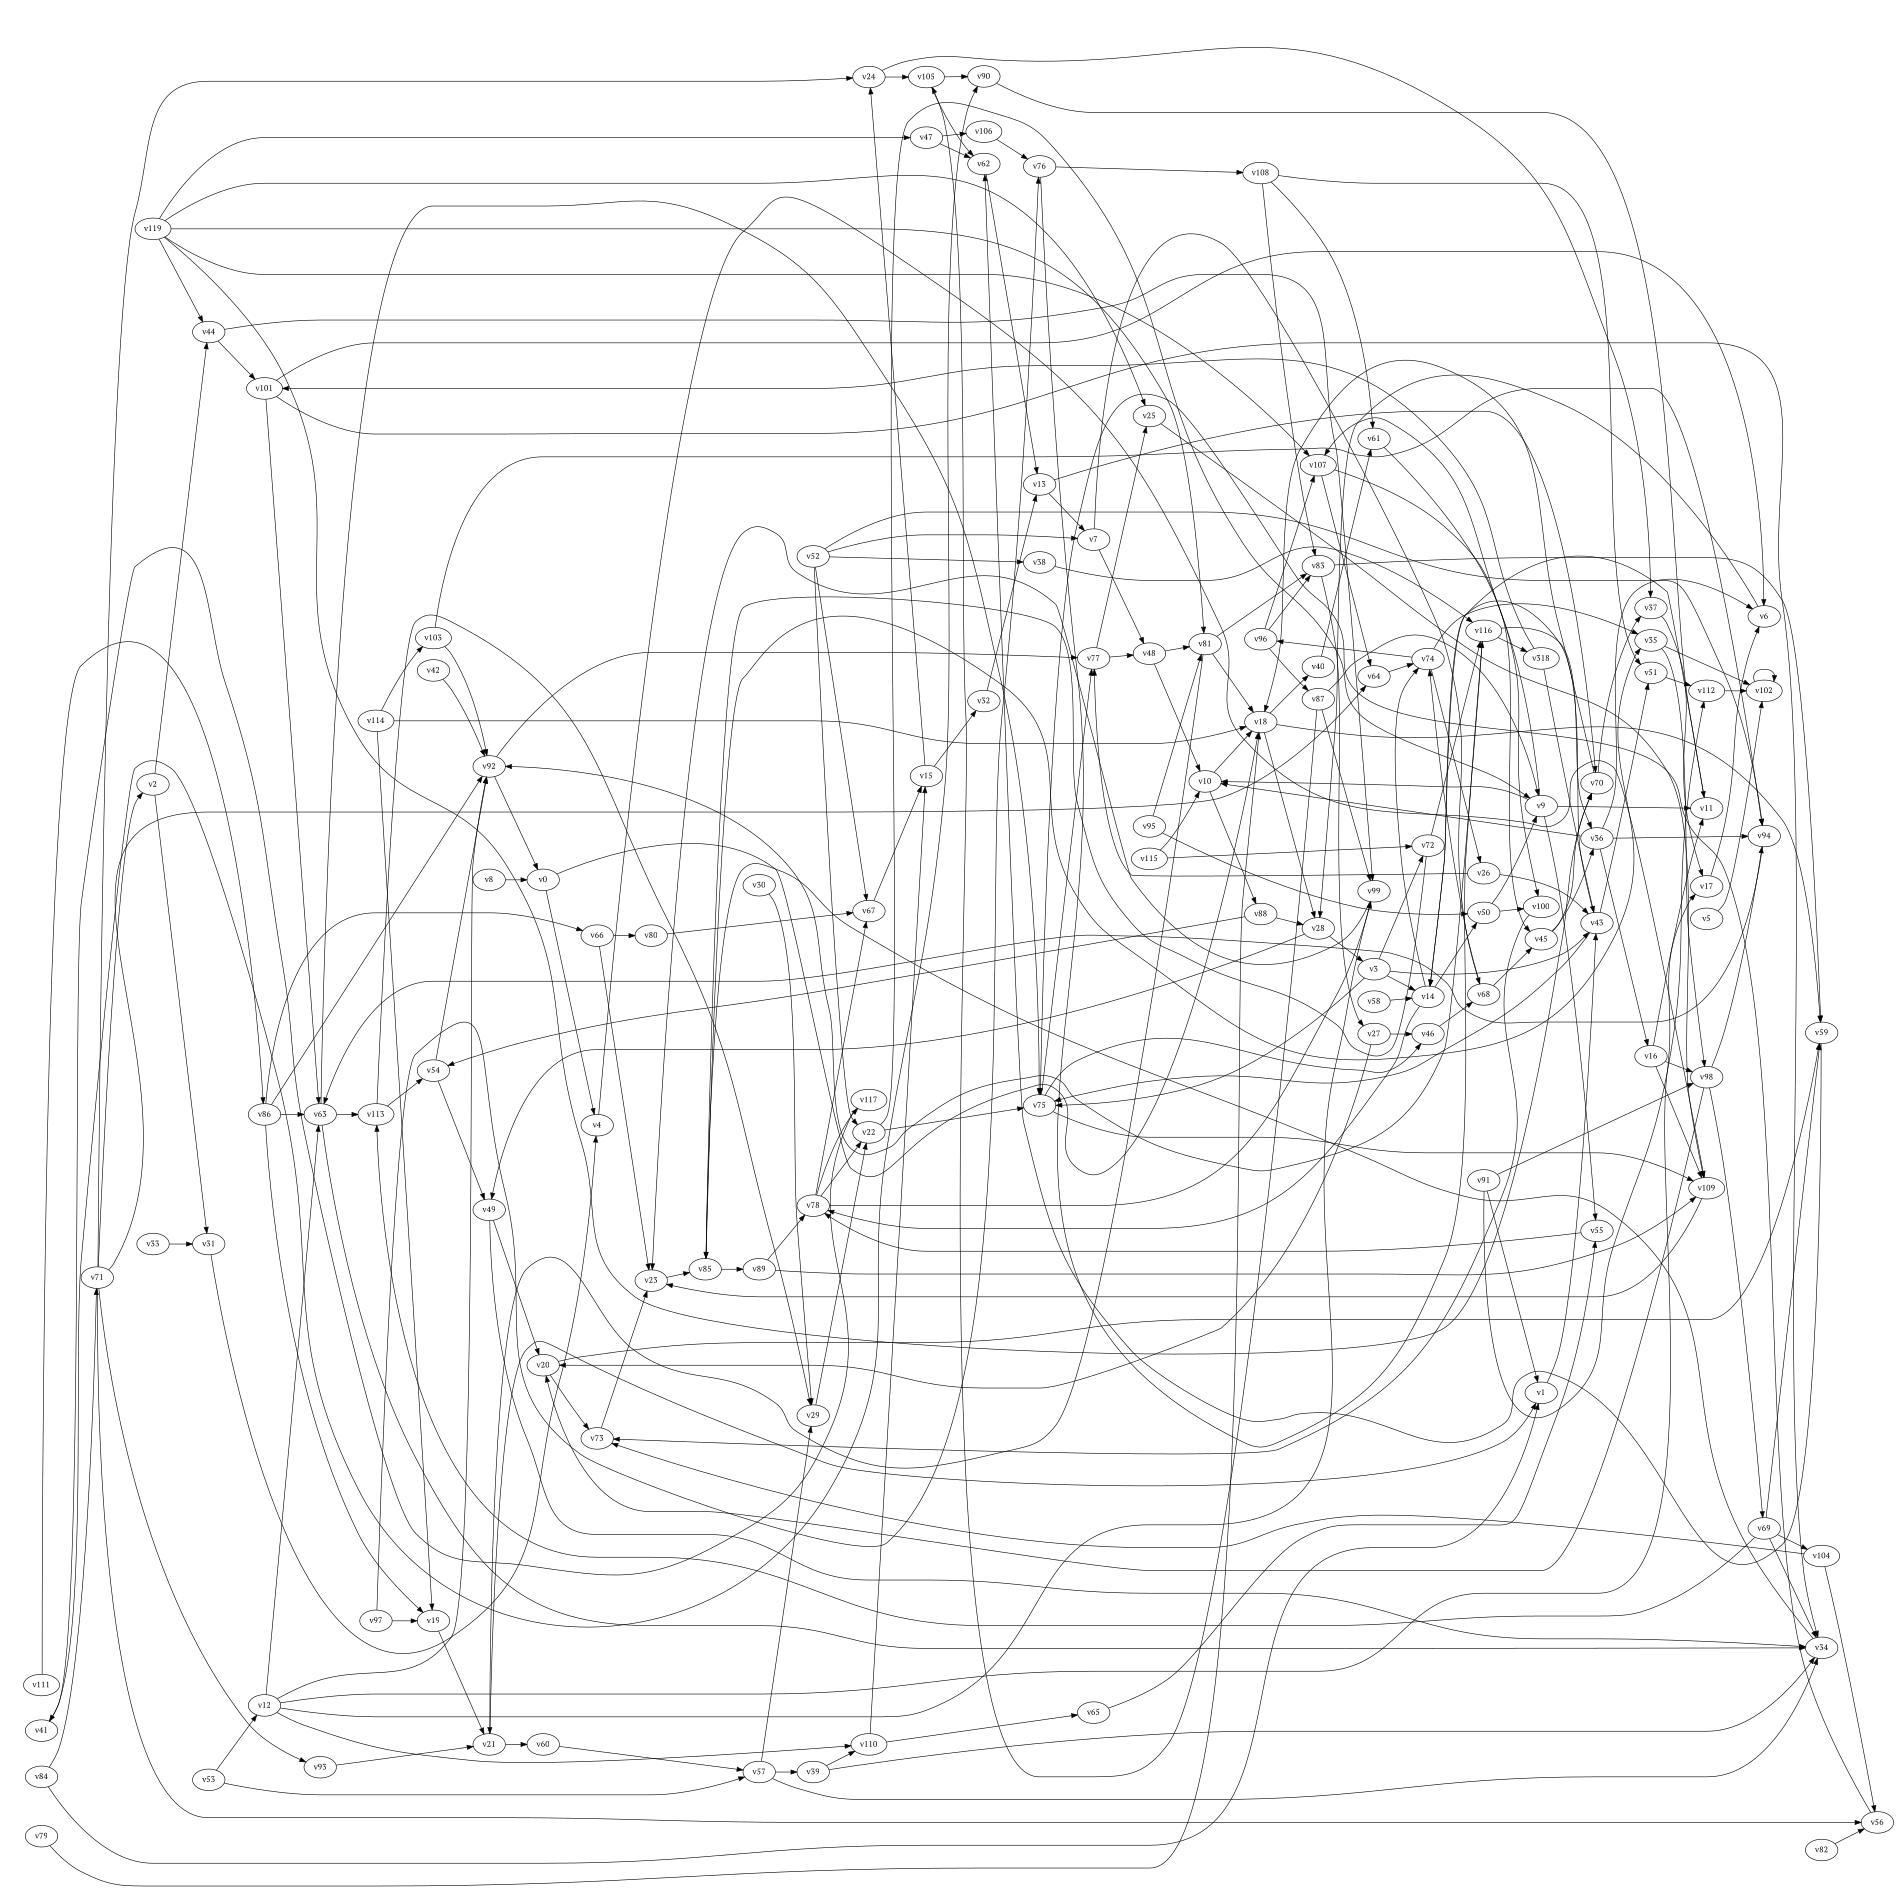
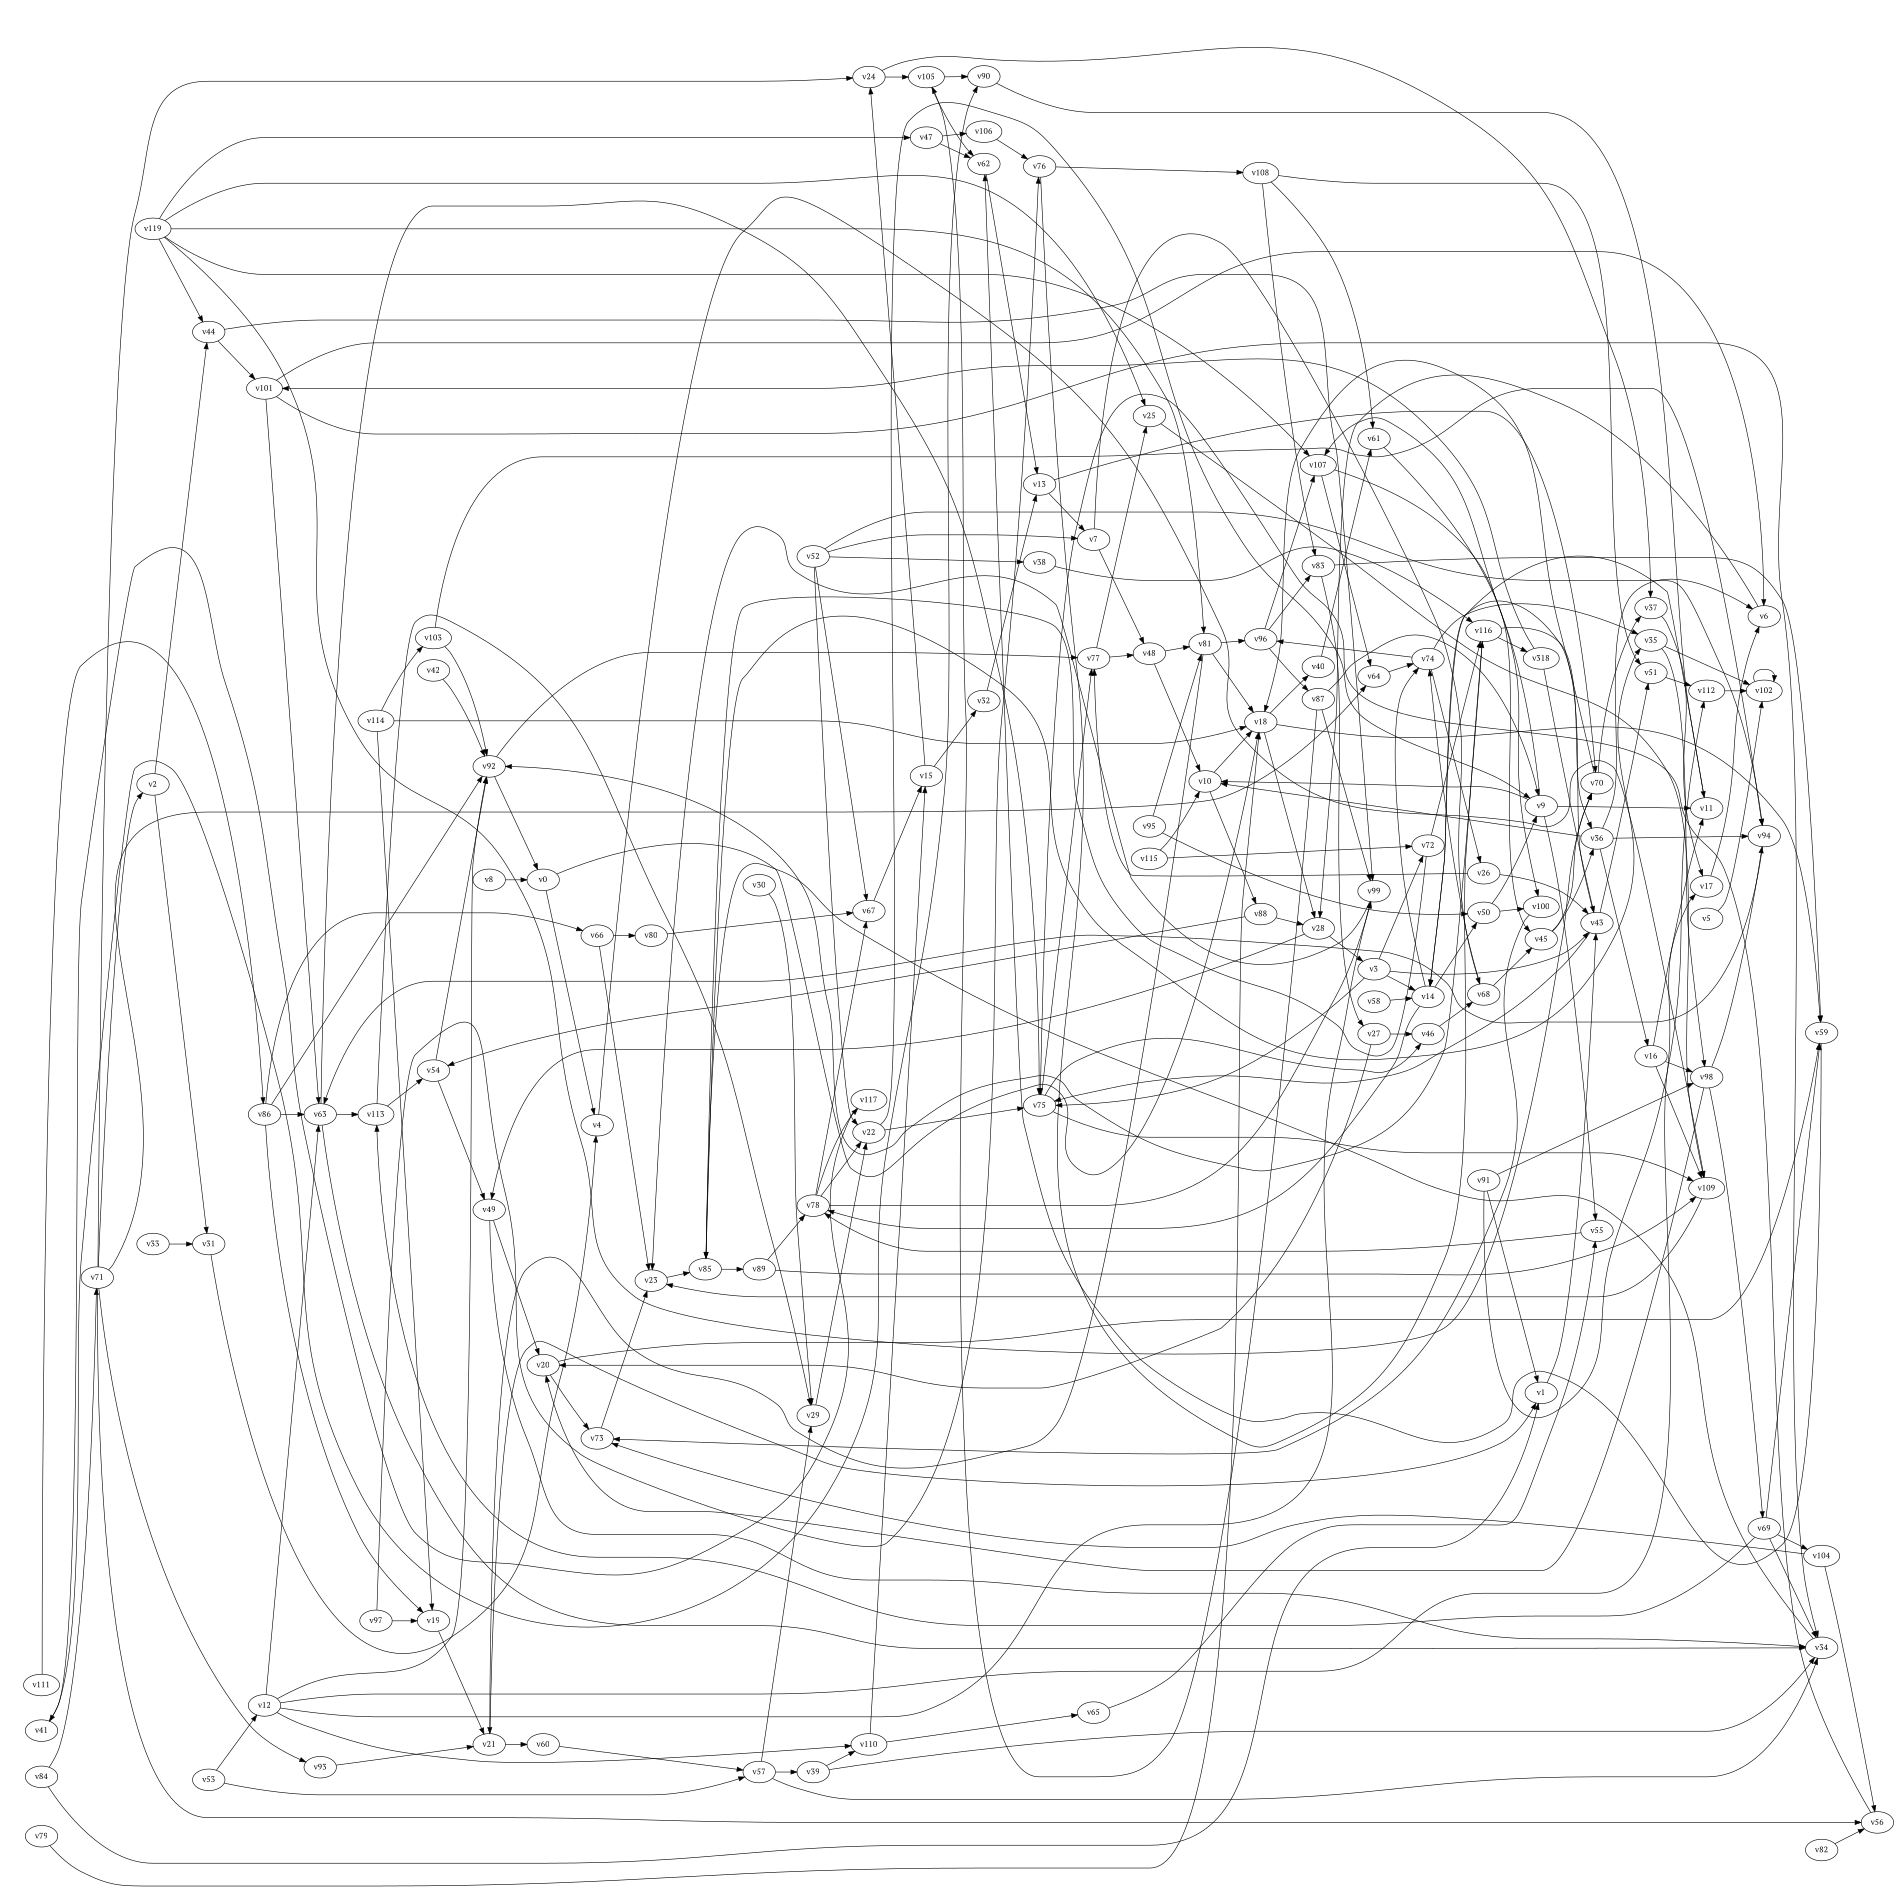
(1259, 607) -> (1230, 642)
